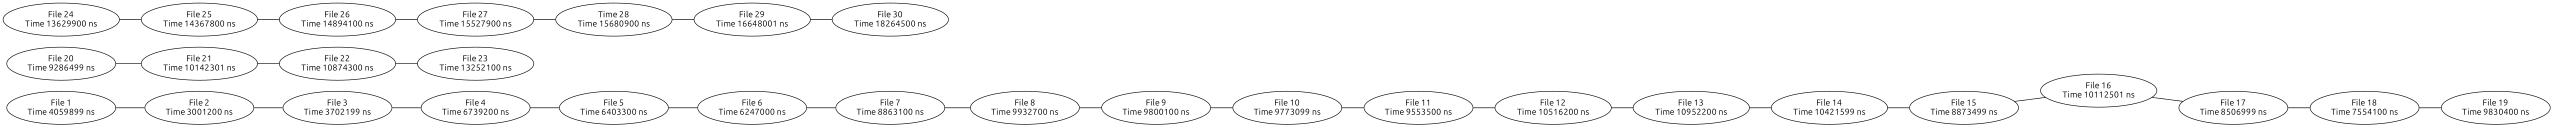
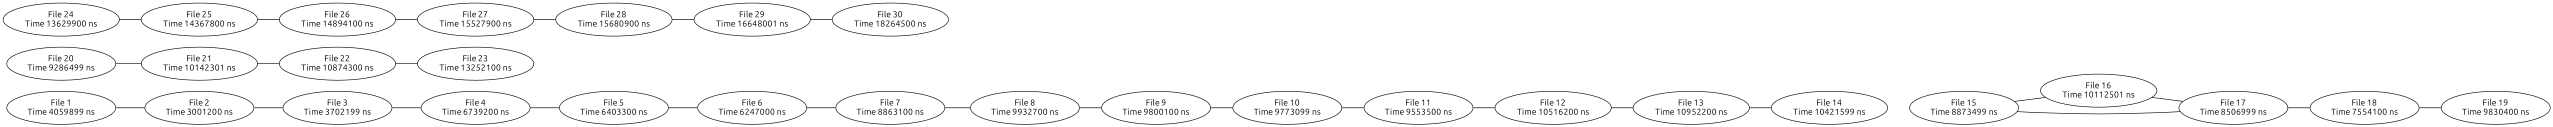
(614, 20) -> (614, 20)
(1899, 108) -> (2099, 114)
